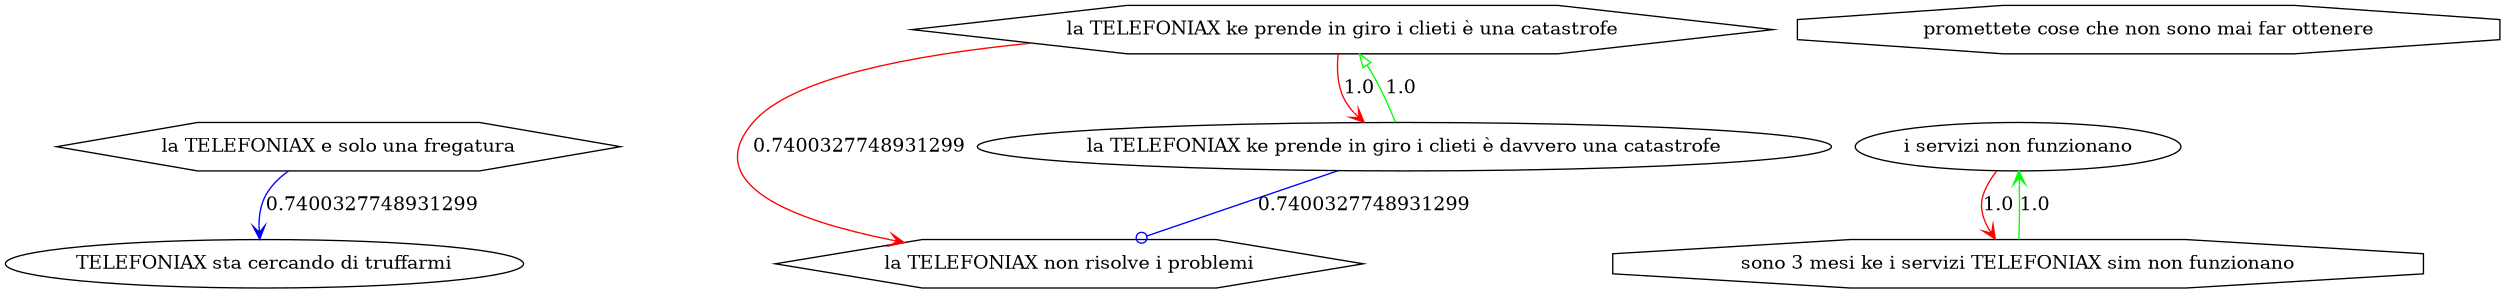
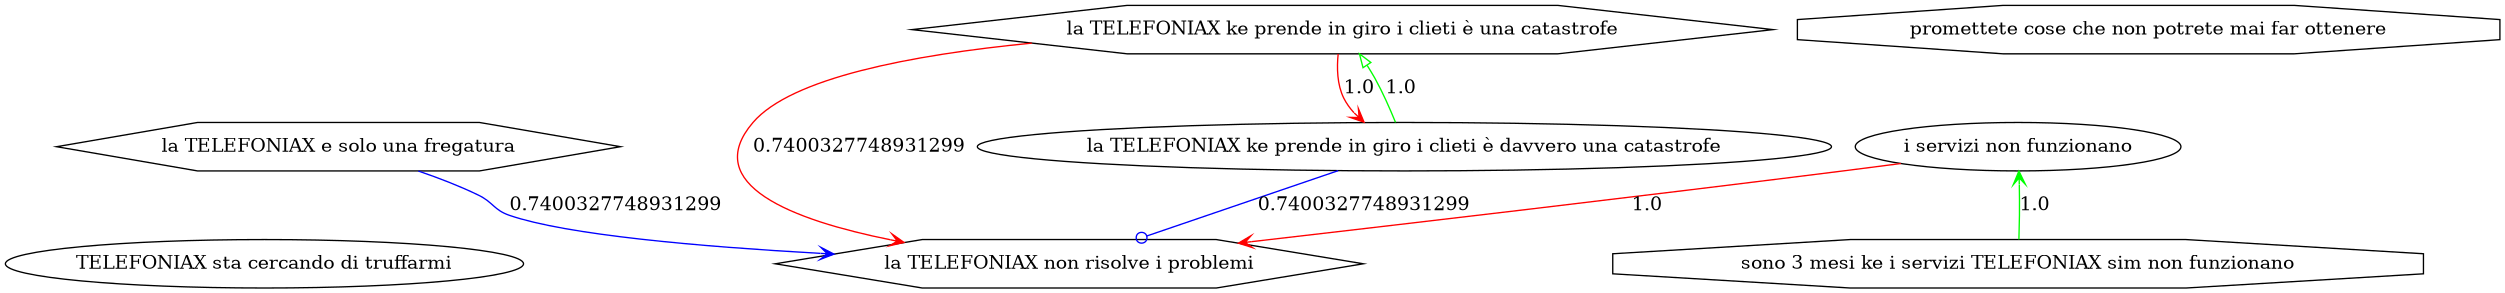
(2149, 30) -> (2149, 30)
(266, 194) -> (613, 236)
(1982, 198) -> (1577, 204)
